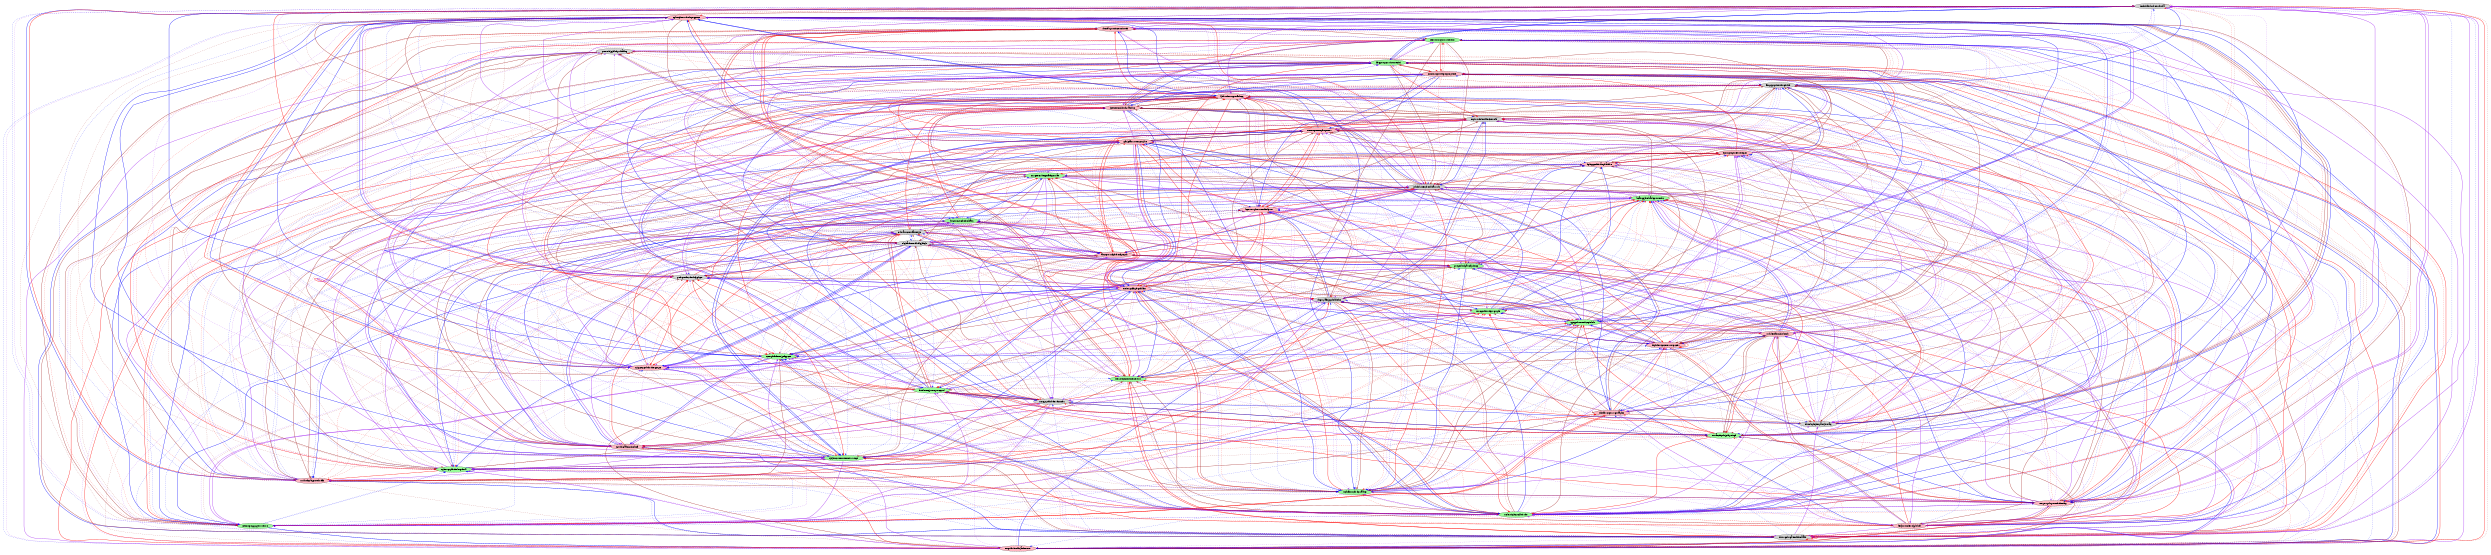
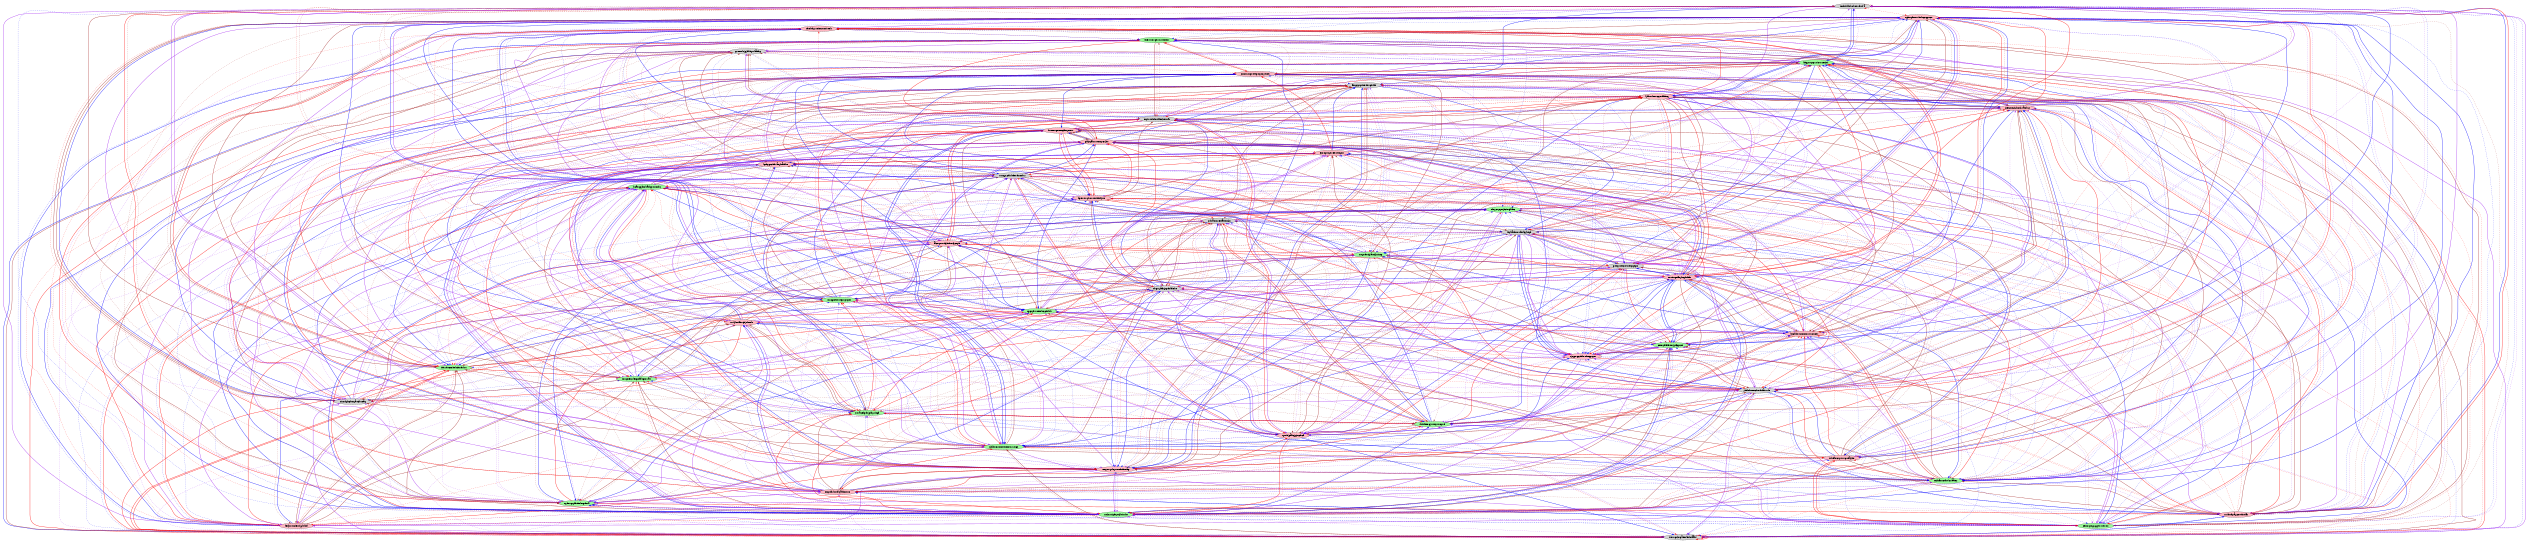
(1109, 171) -> (893, 170)
(144, 479) -> (764, 241)
